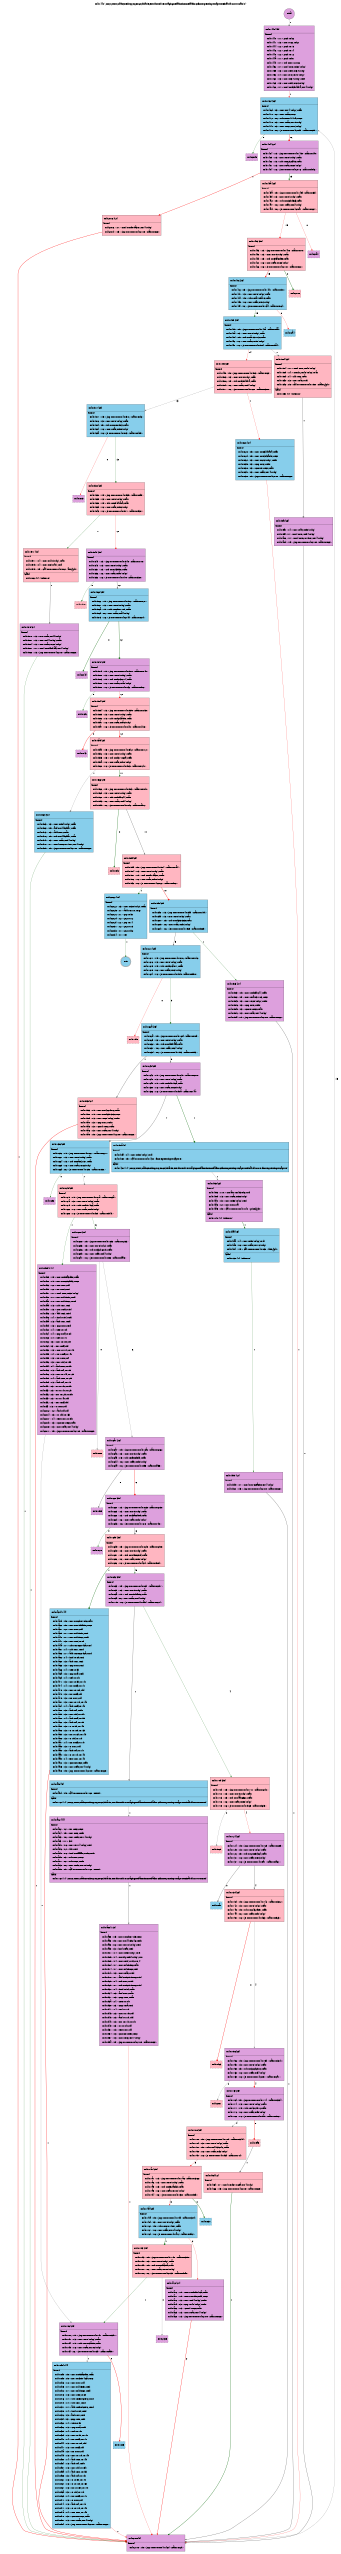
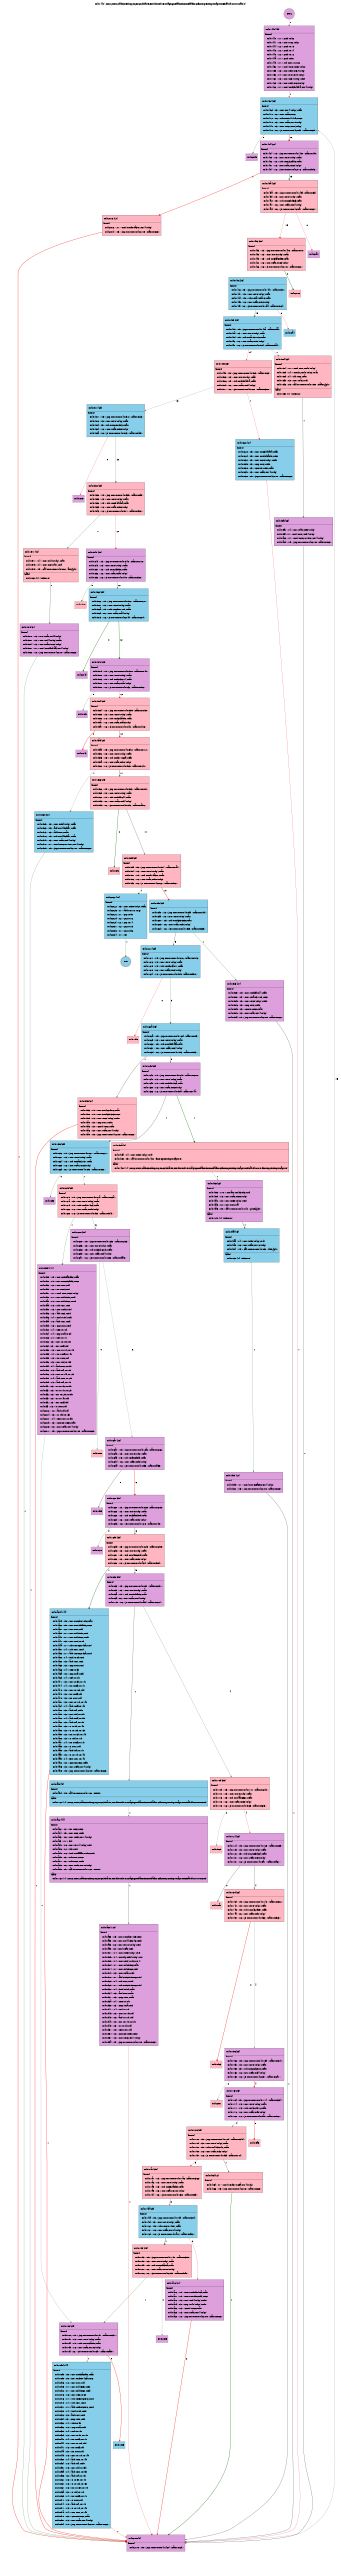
(289, 14) -> (289, 14)
(267, 273) -> none
(200, 1157) -> (200, 1157)
(216, 1905) -> (216, 1905)
(247, 2159) -> (226, 2165)
(206, 2222) -> none
